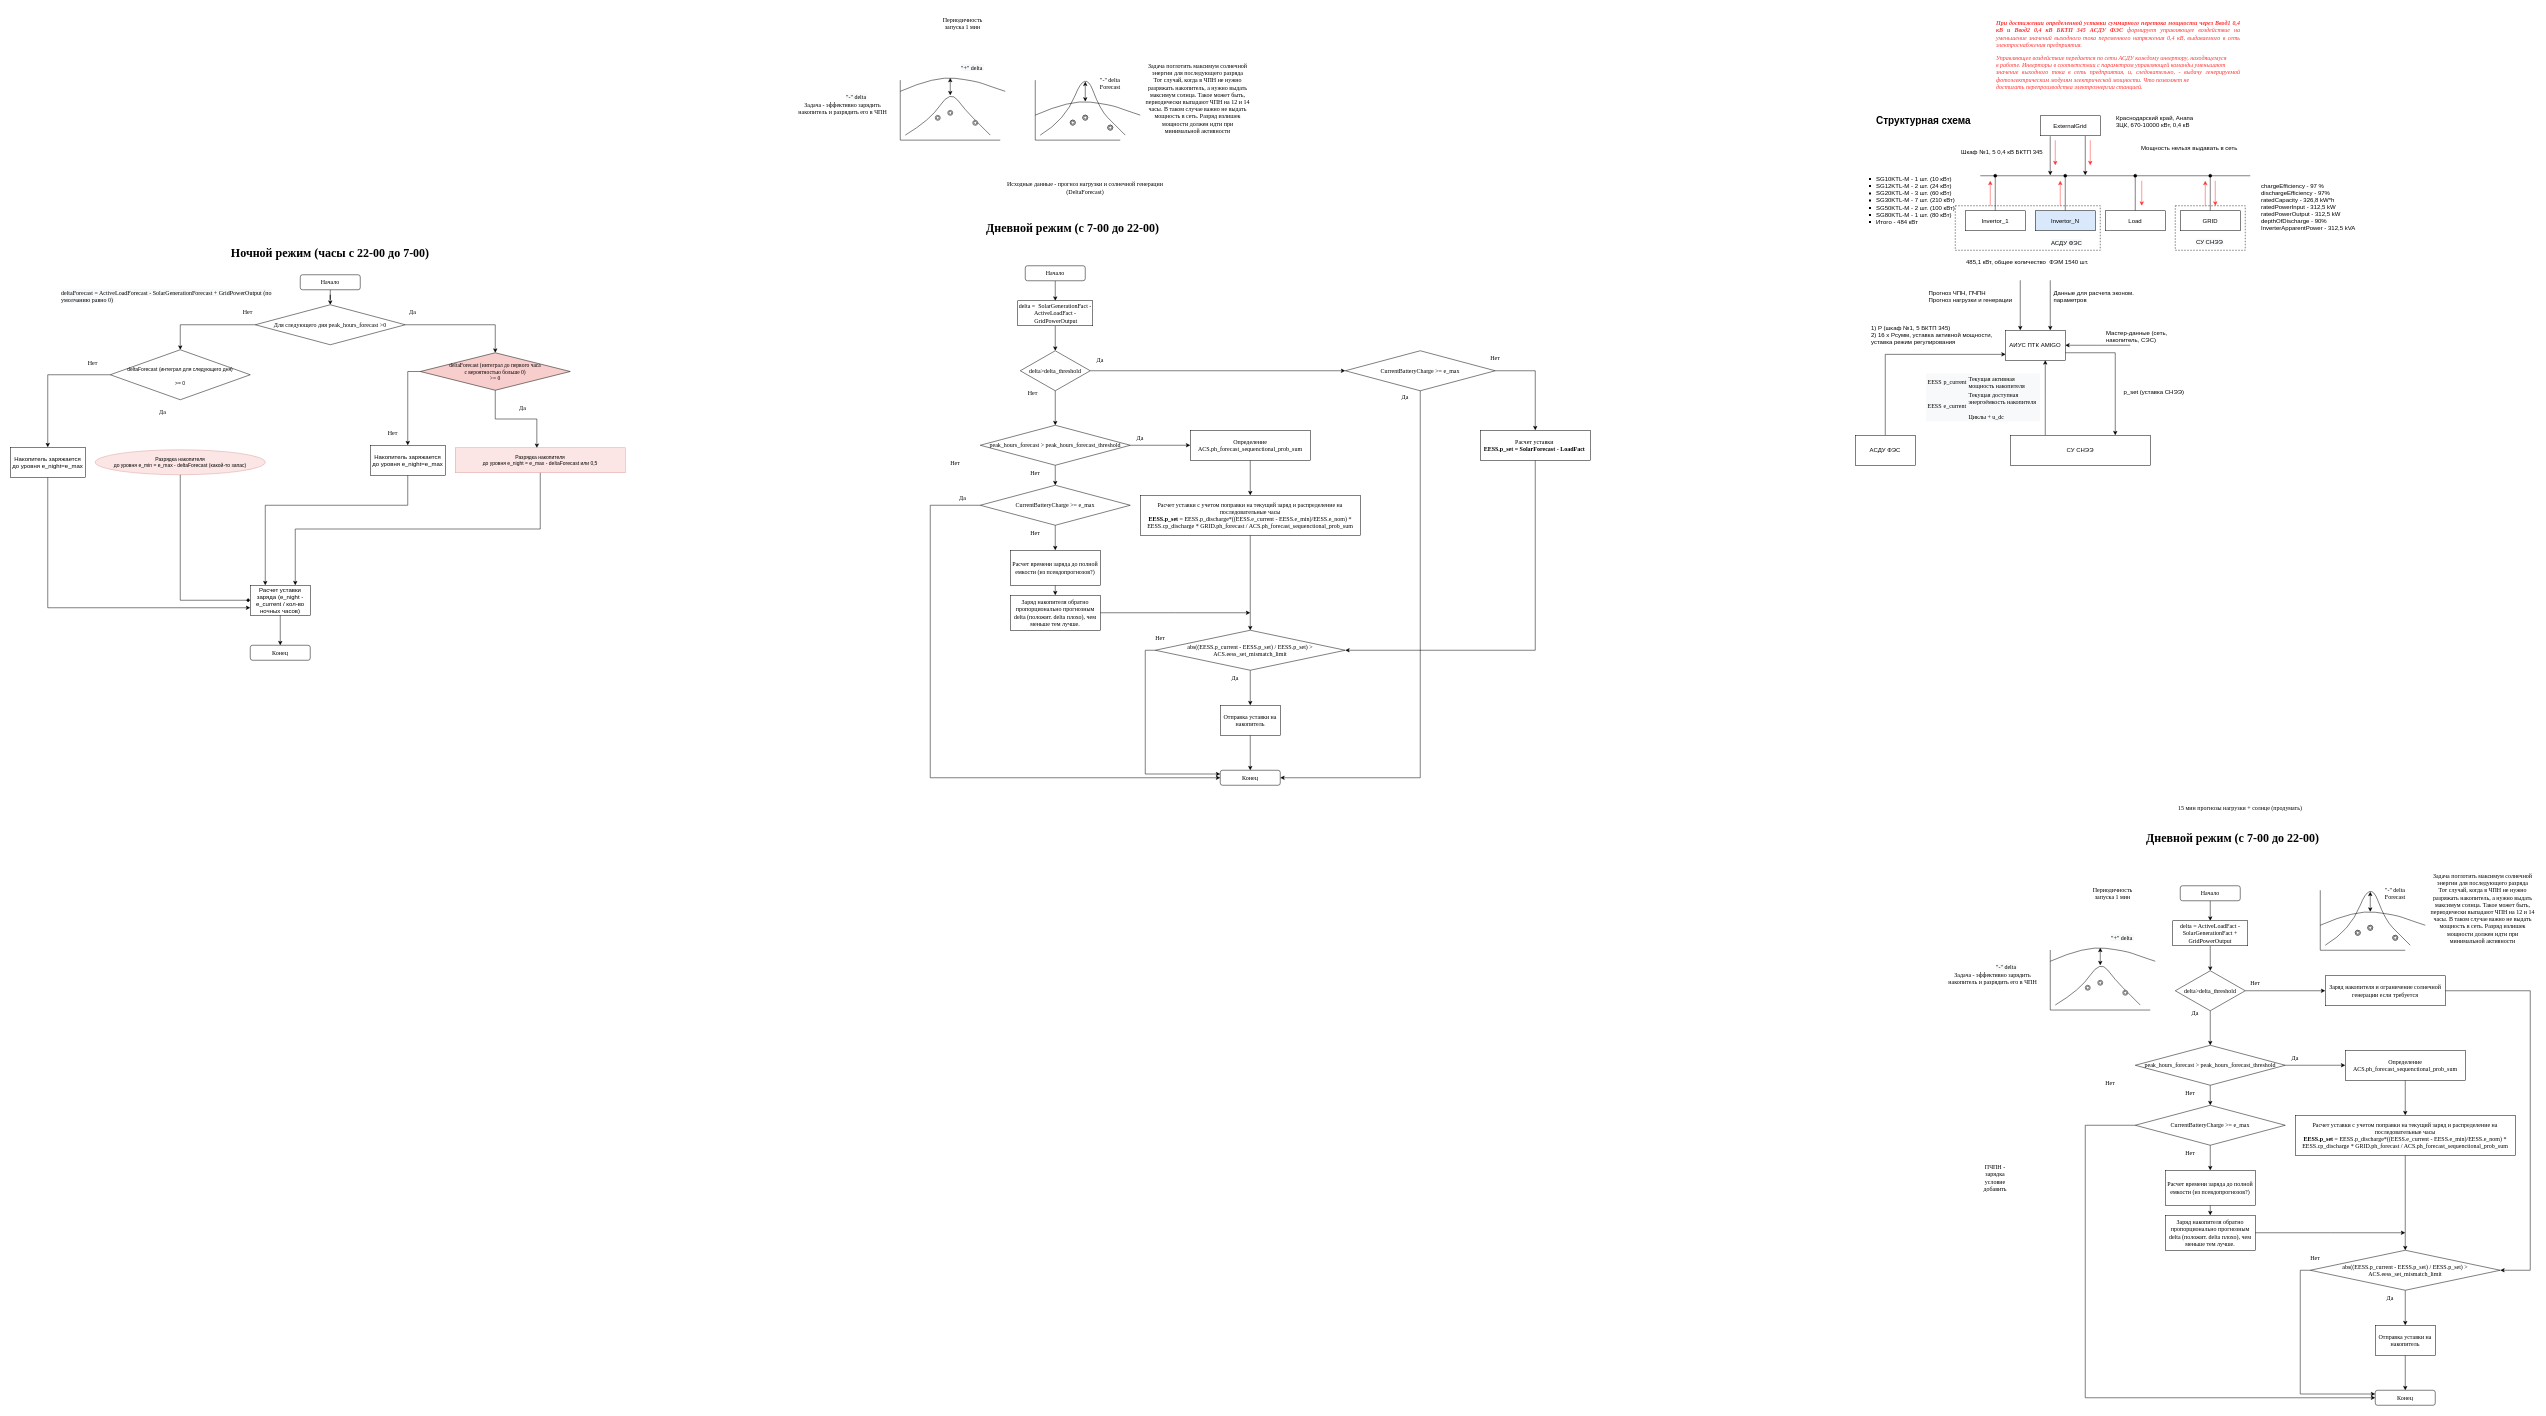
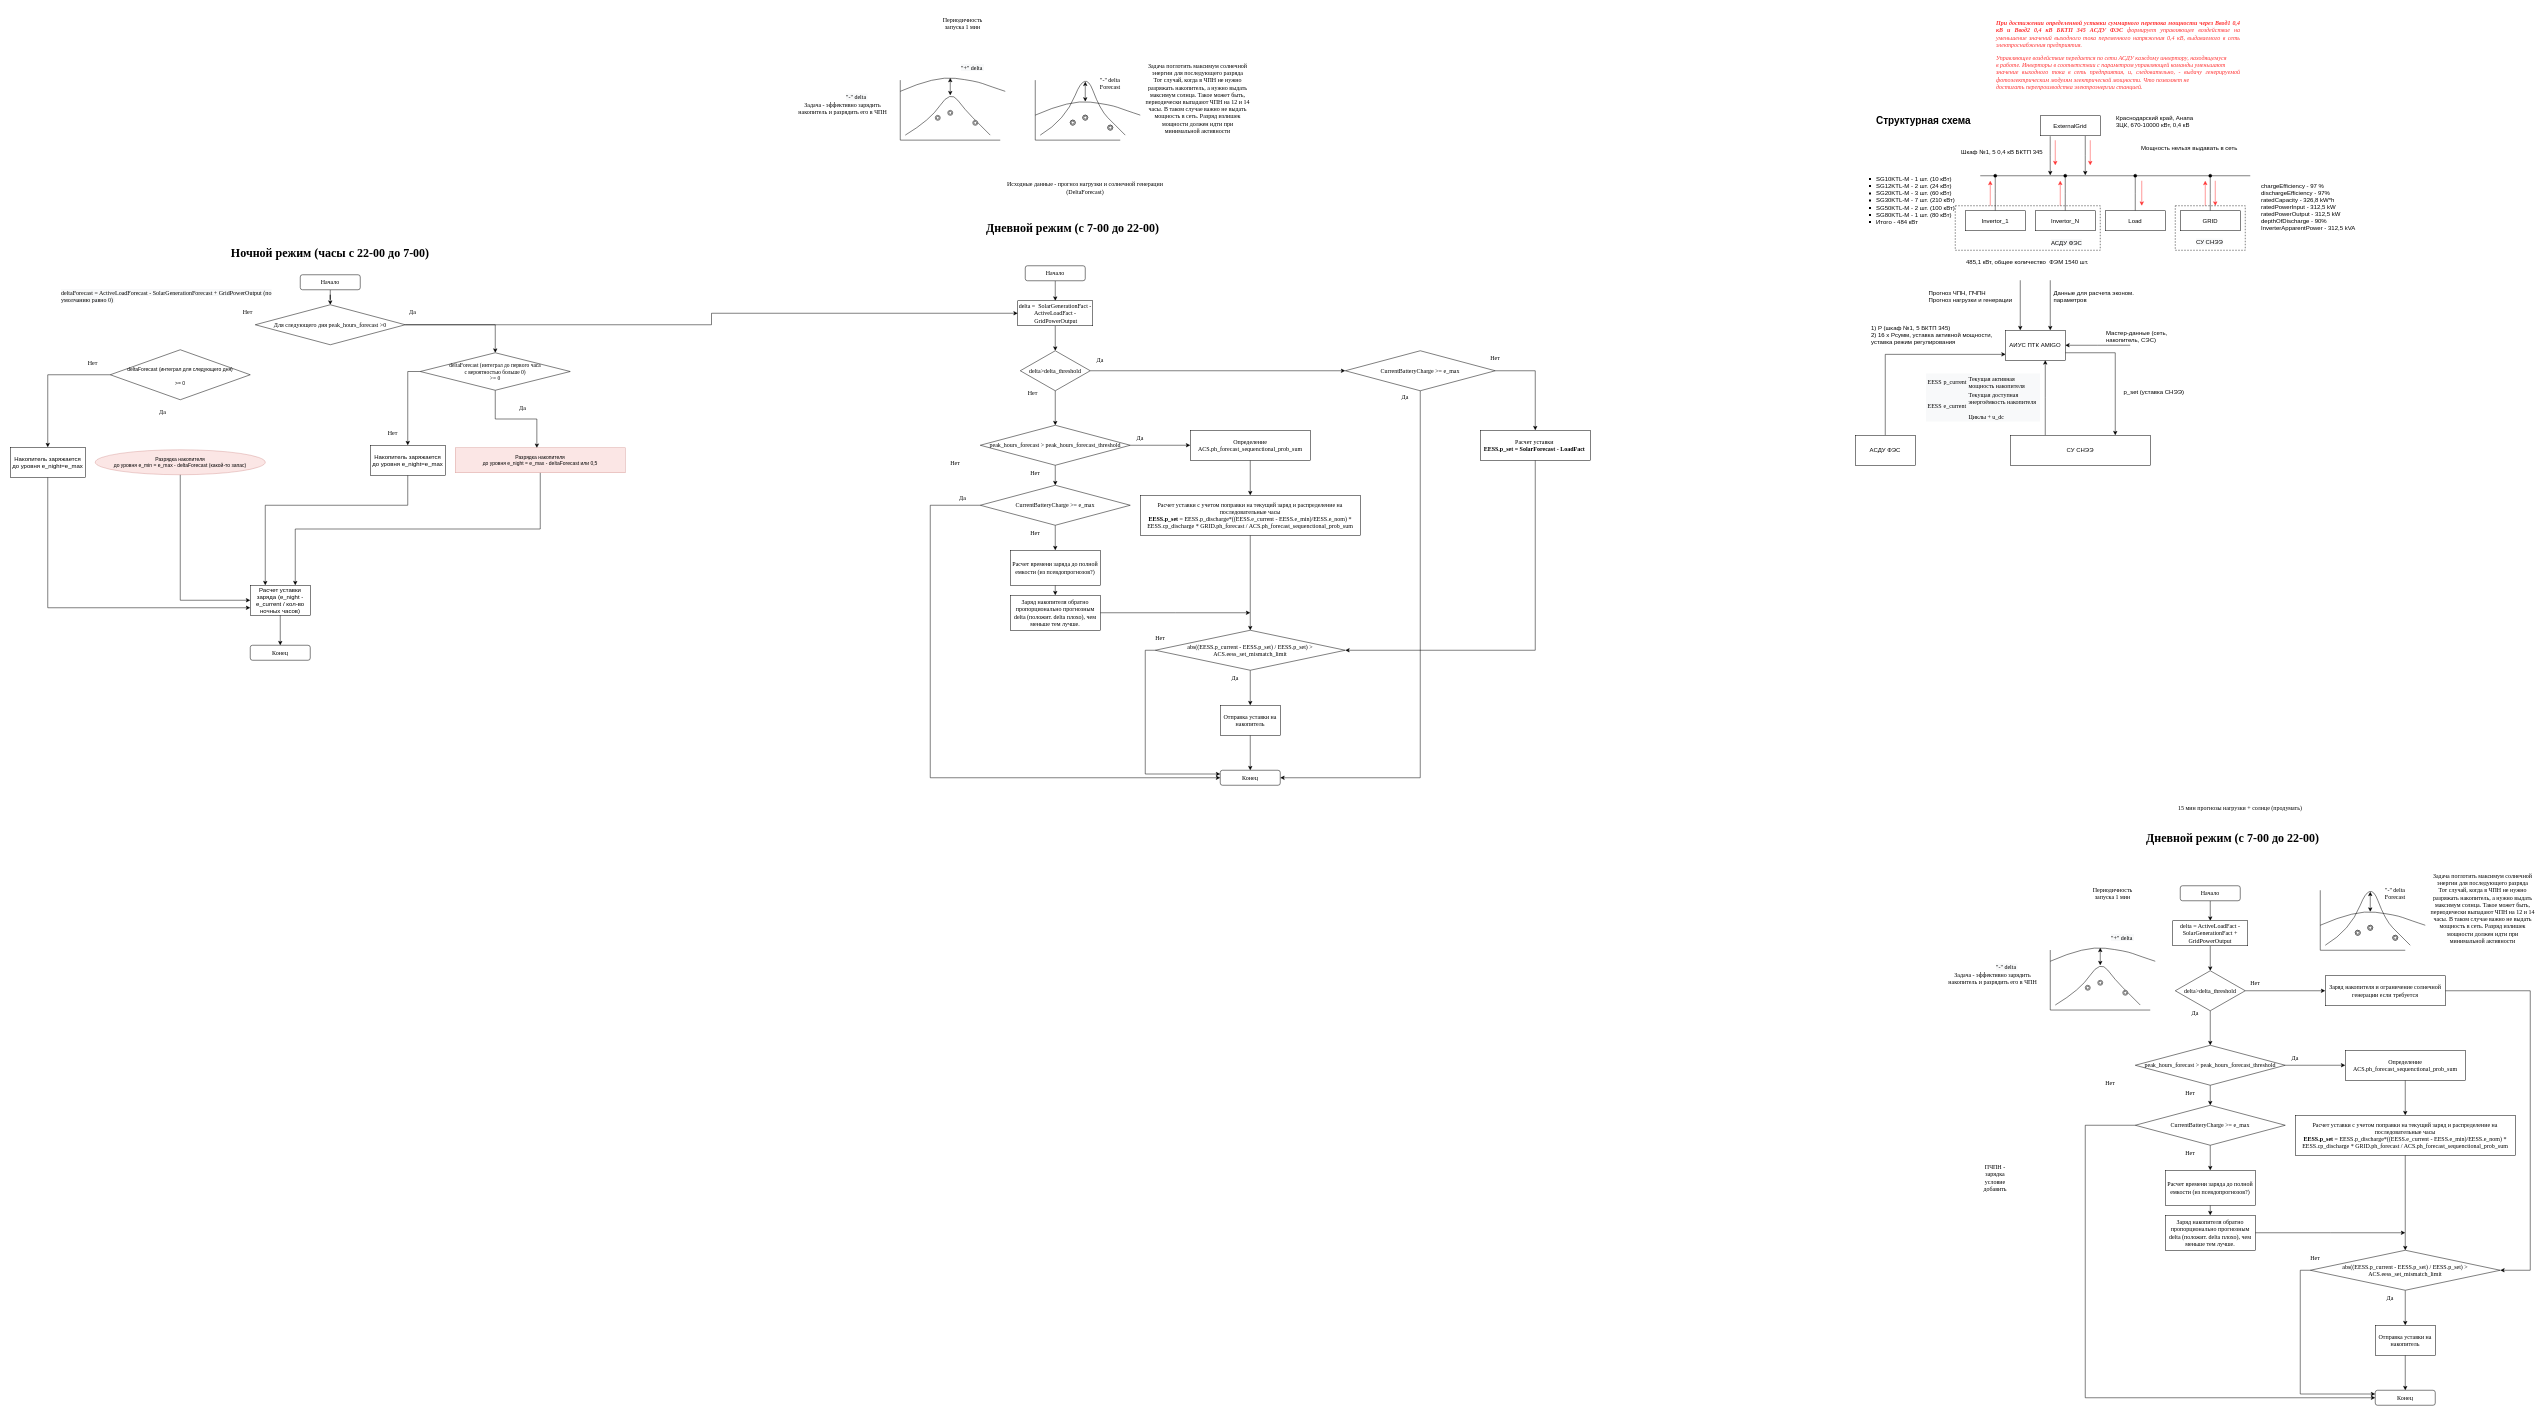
(2065, 221) -> (2065, 221)
(180, 346) -> (712, 320)
(495, 372) -> (495, 372)
(245, 600) -> (245, 600)
